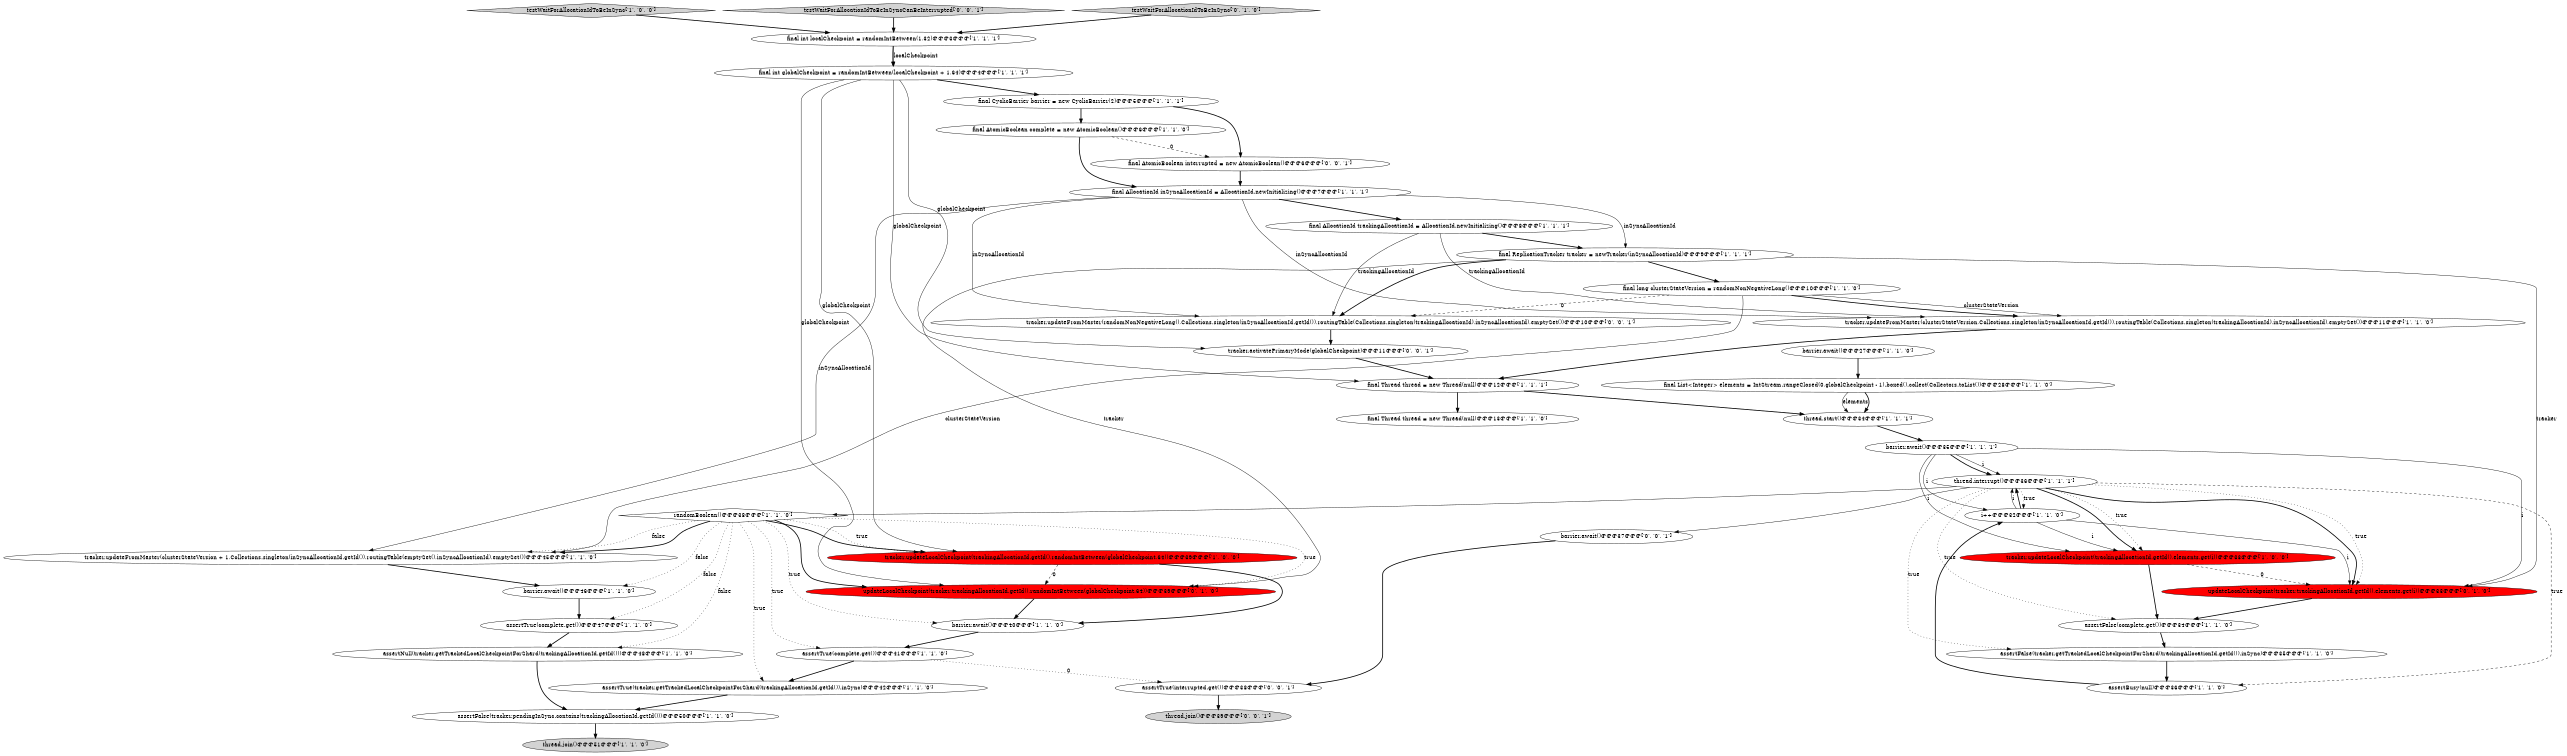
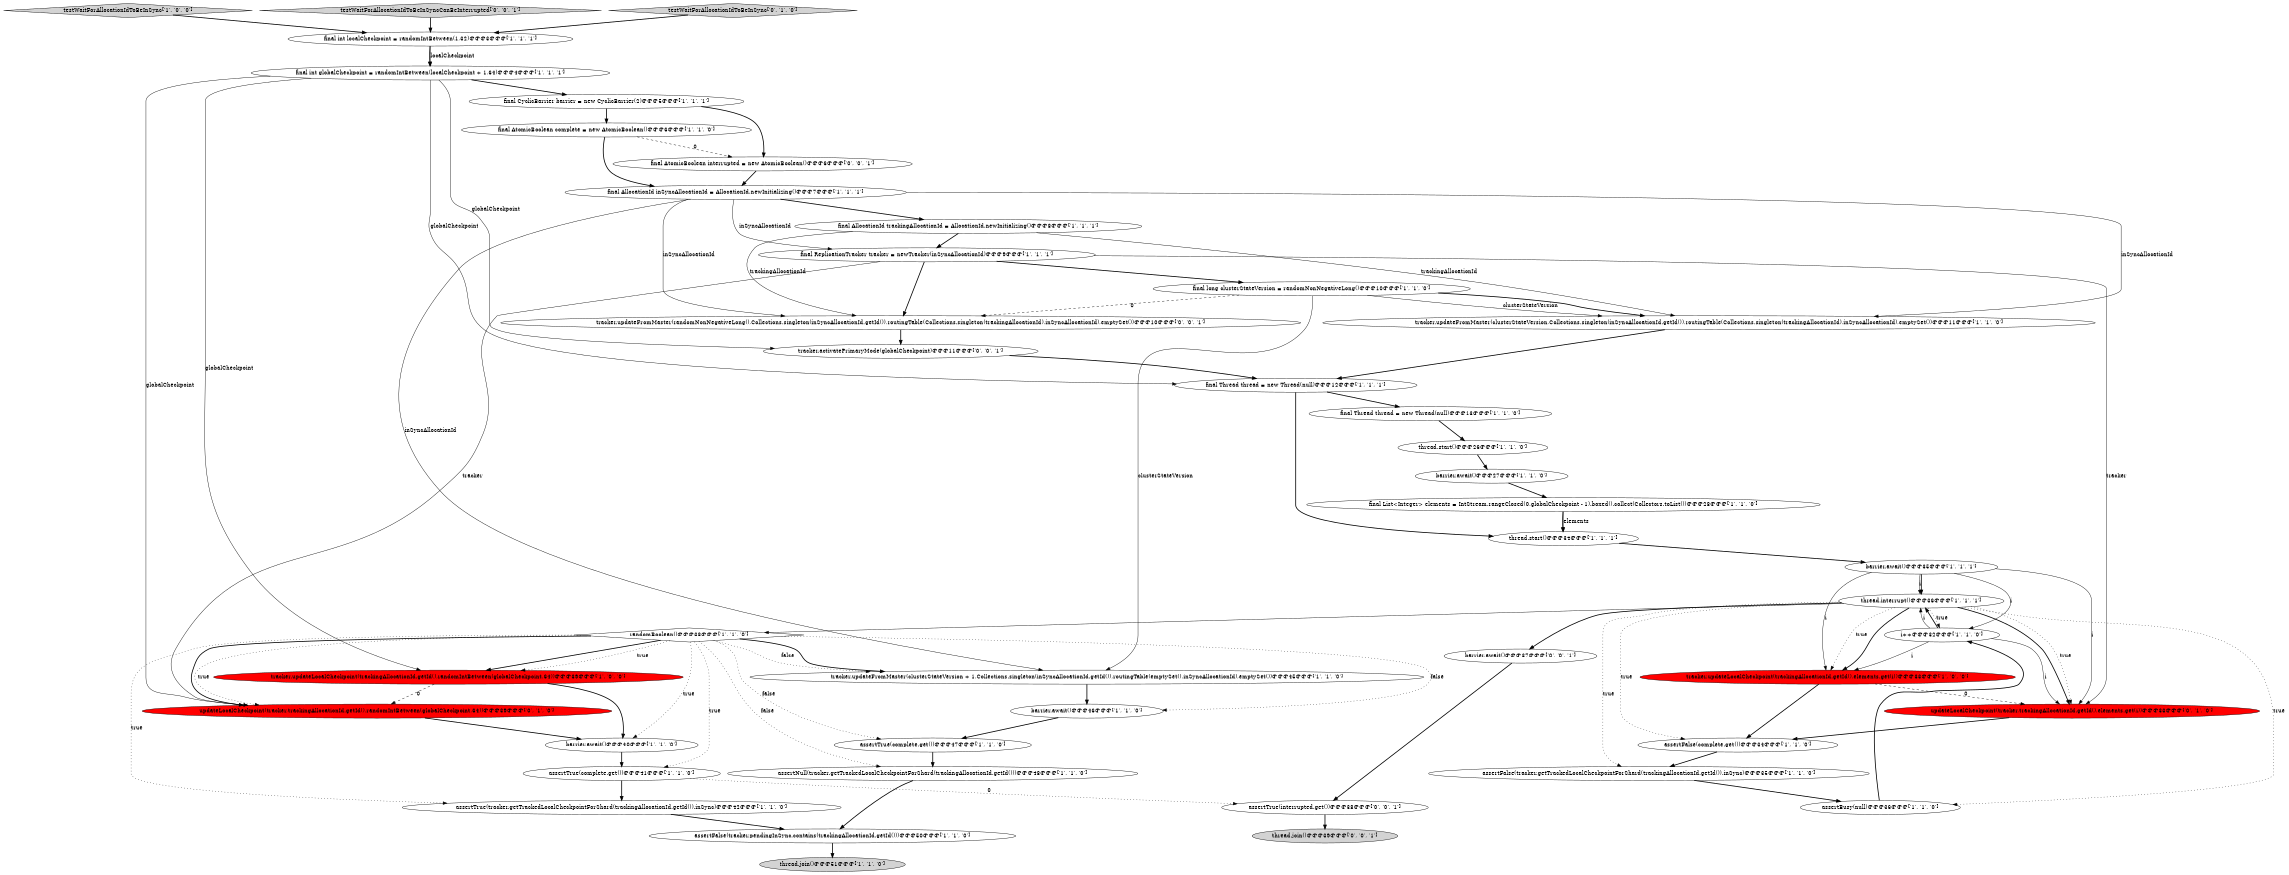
none -> (1473, 448)
(1825, 515) -> (1620, 612)
(2543, 518) -> (2273, 725)
